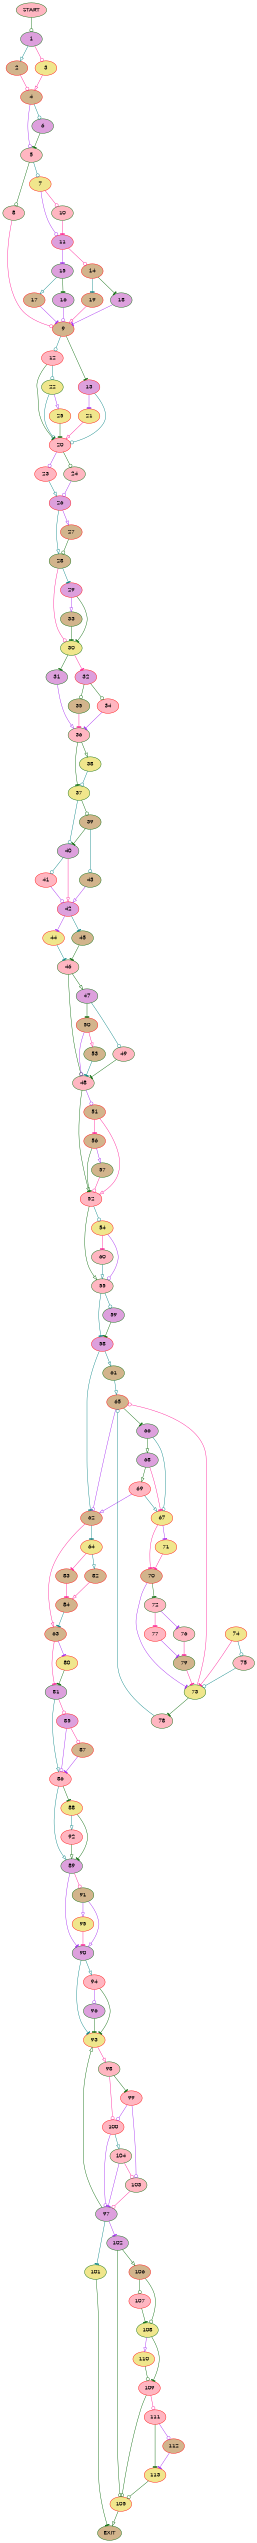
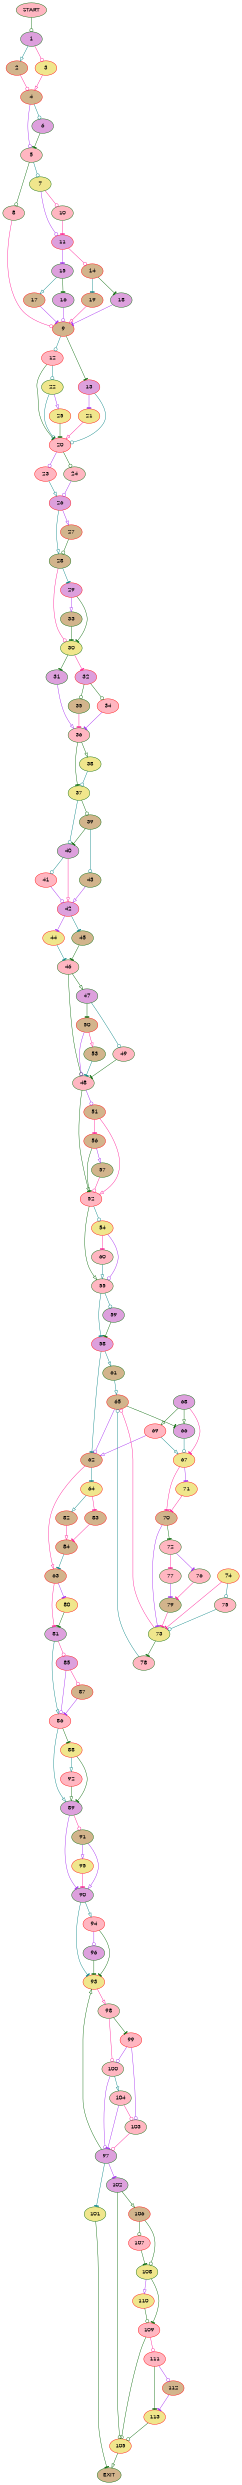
(40, 184) -> (40, 184)
(147, 1444) -> (184, 1415)
(155, 1634) -> (170, 1576)
(113, 2127) -> (113, 2069)
